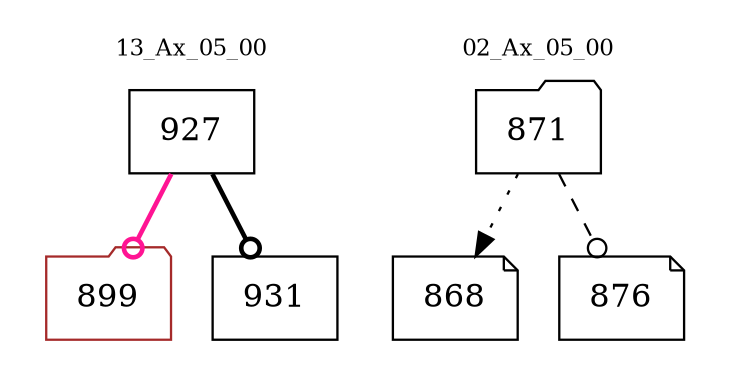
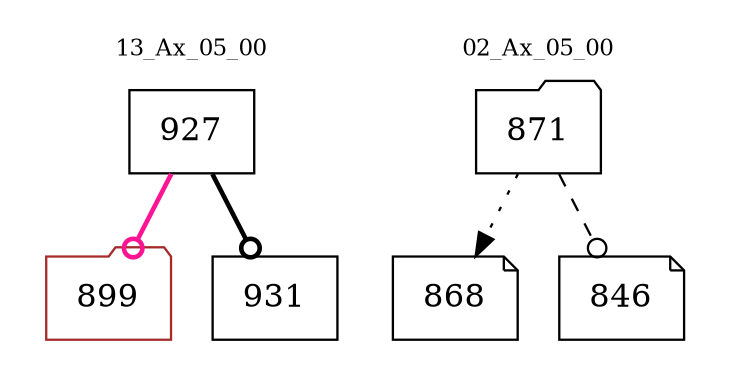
(622, 298) -> (622, 298)
